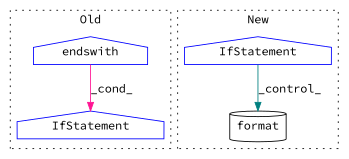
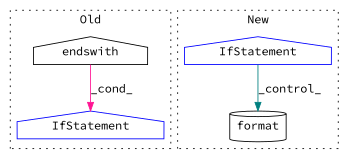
(91, 52) -> (91, 52)
